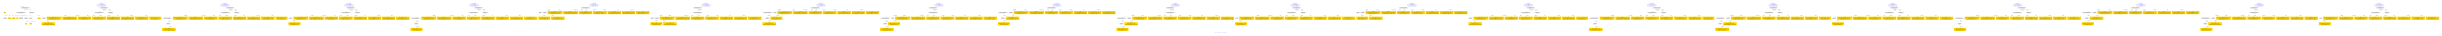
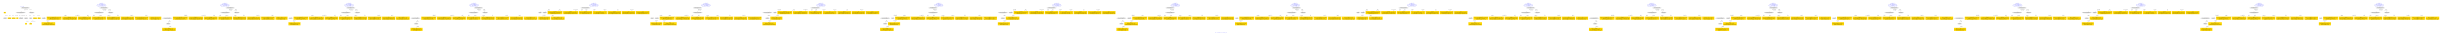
none -> (35, 18)
